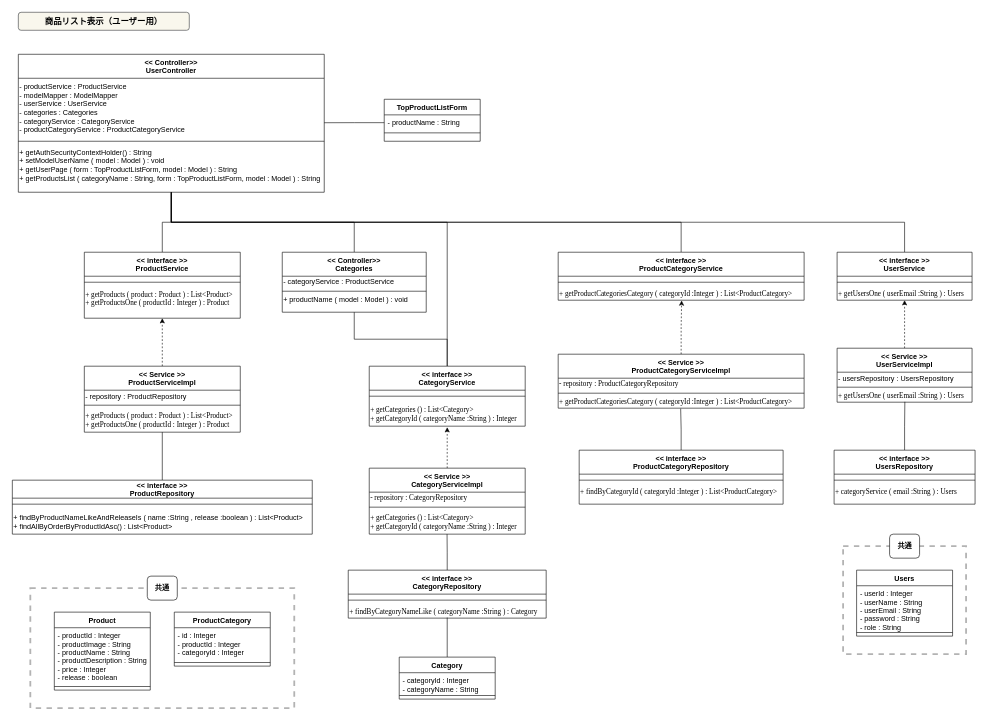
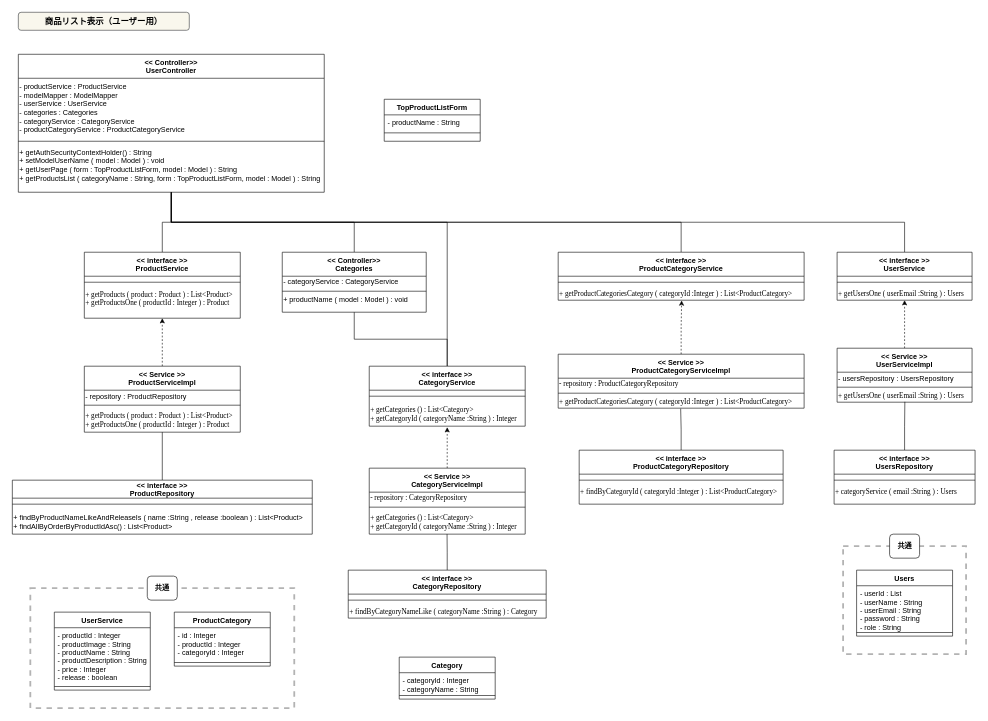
(354, 123) -> none
(347, 282) -> (349, 282)
(893, 594) -> (886, 594)
(102, 620) -> (102, 620)
(447, 639) -> none
